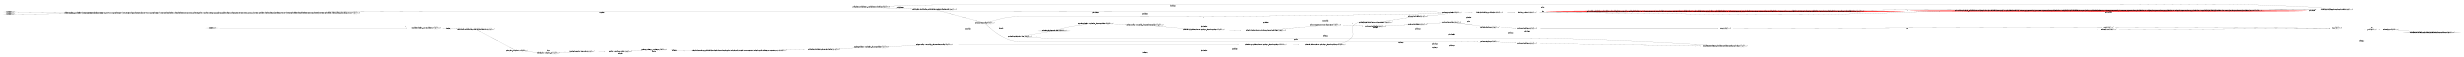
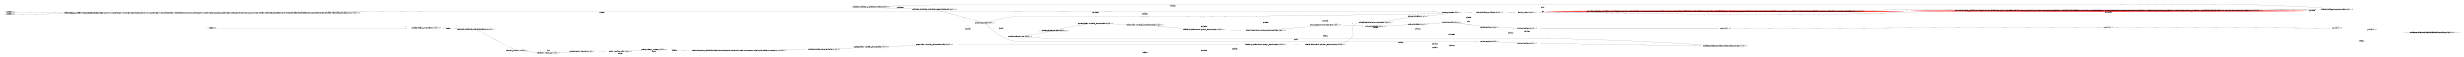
(2108, 30) -> none
(2390, 30) -> none
